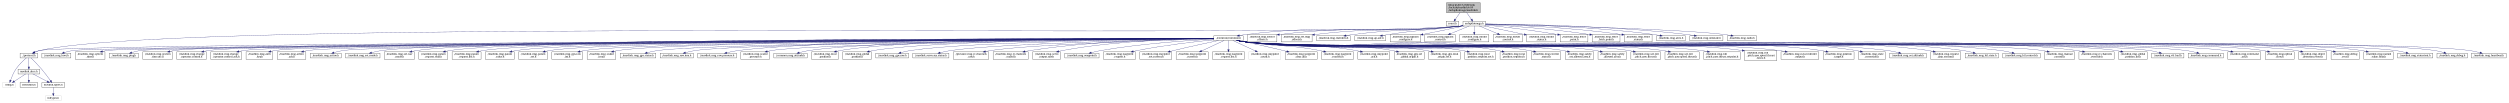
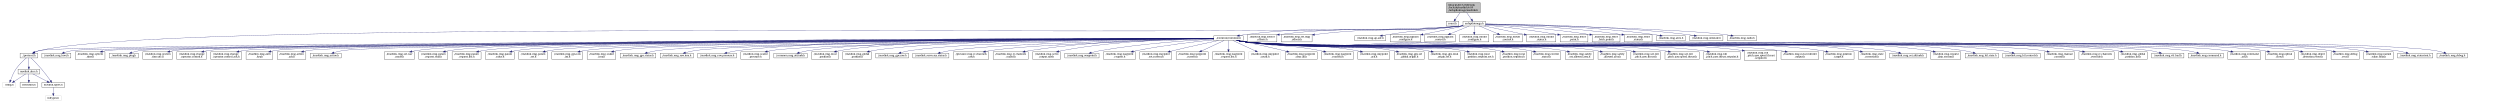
(1333, 38) -> none
(363, 56) -> none
(1761, 56) -> (1761, 56)
(2489, 56) -> none
